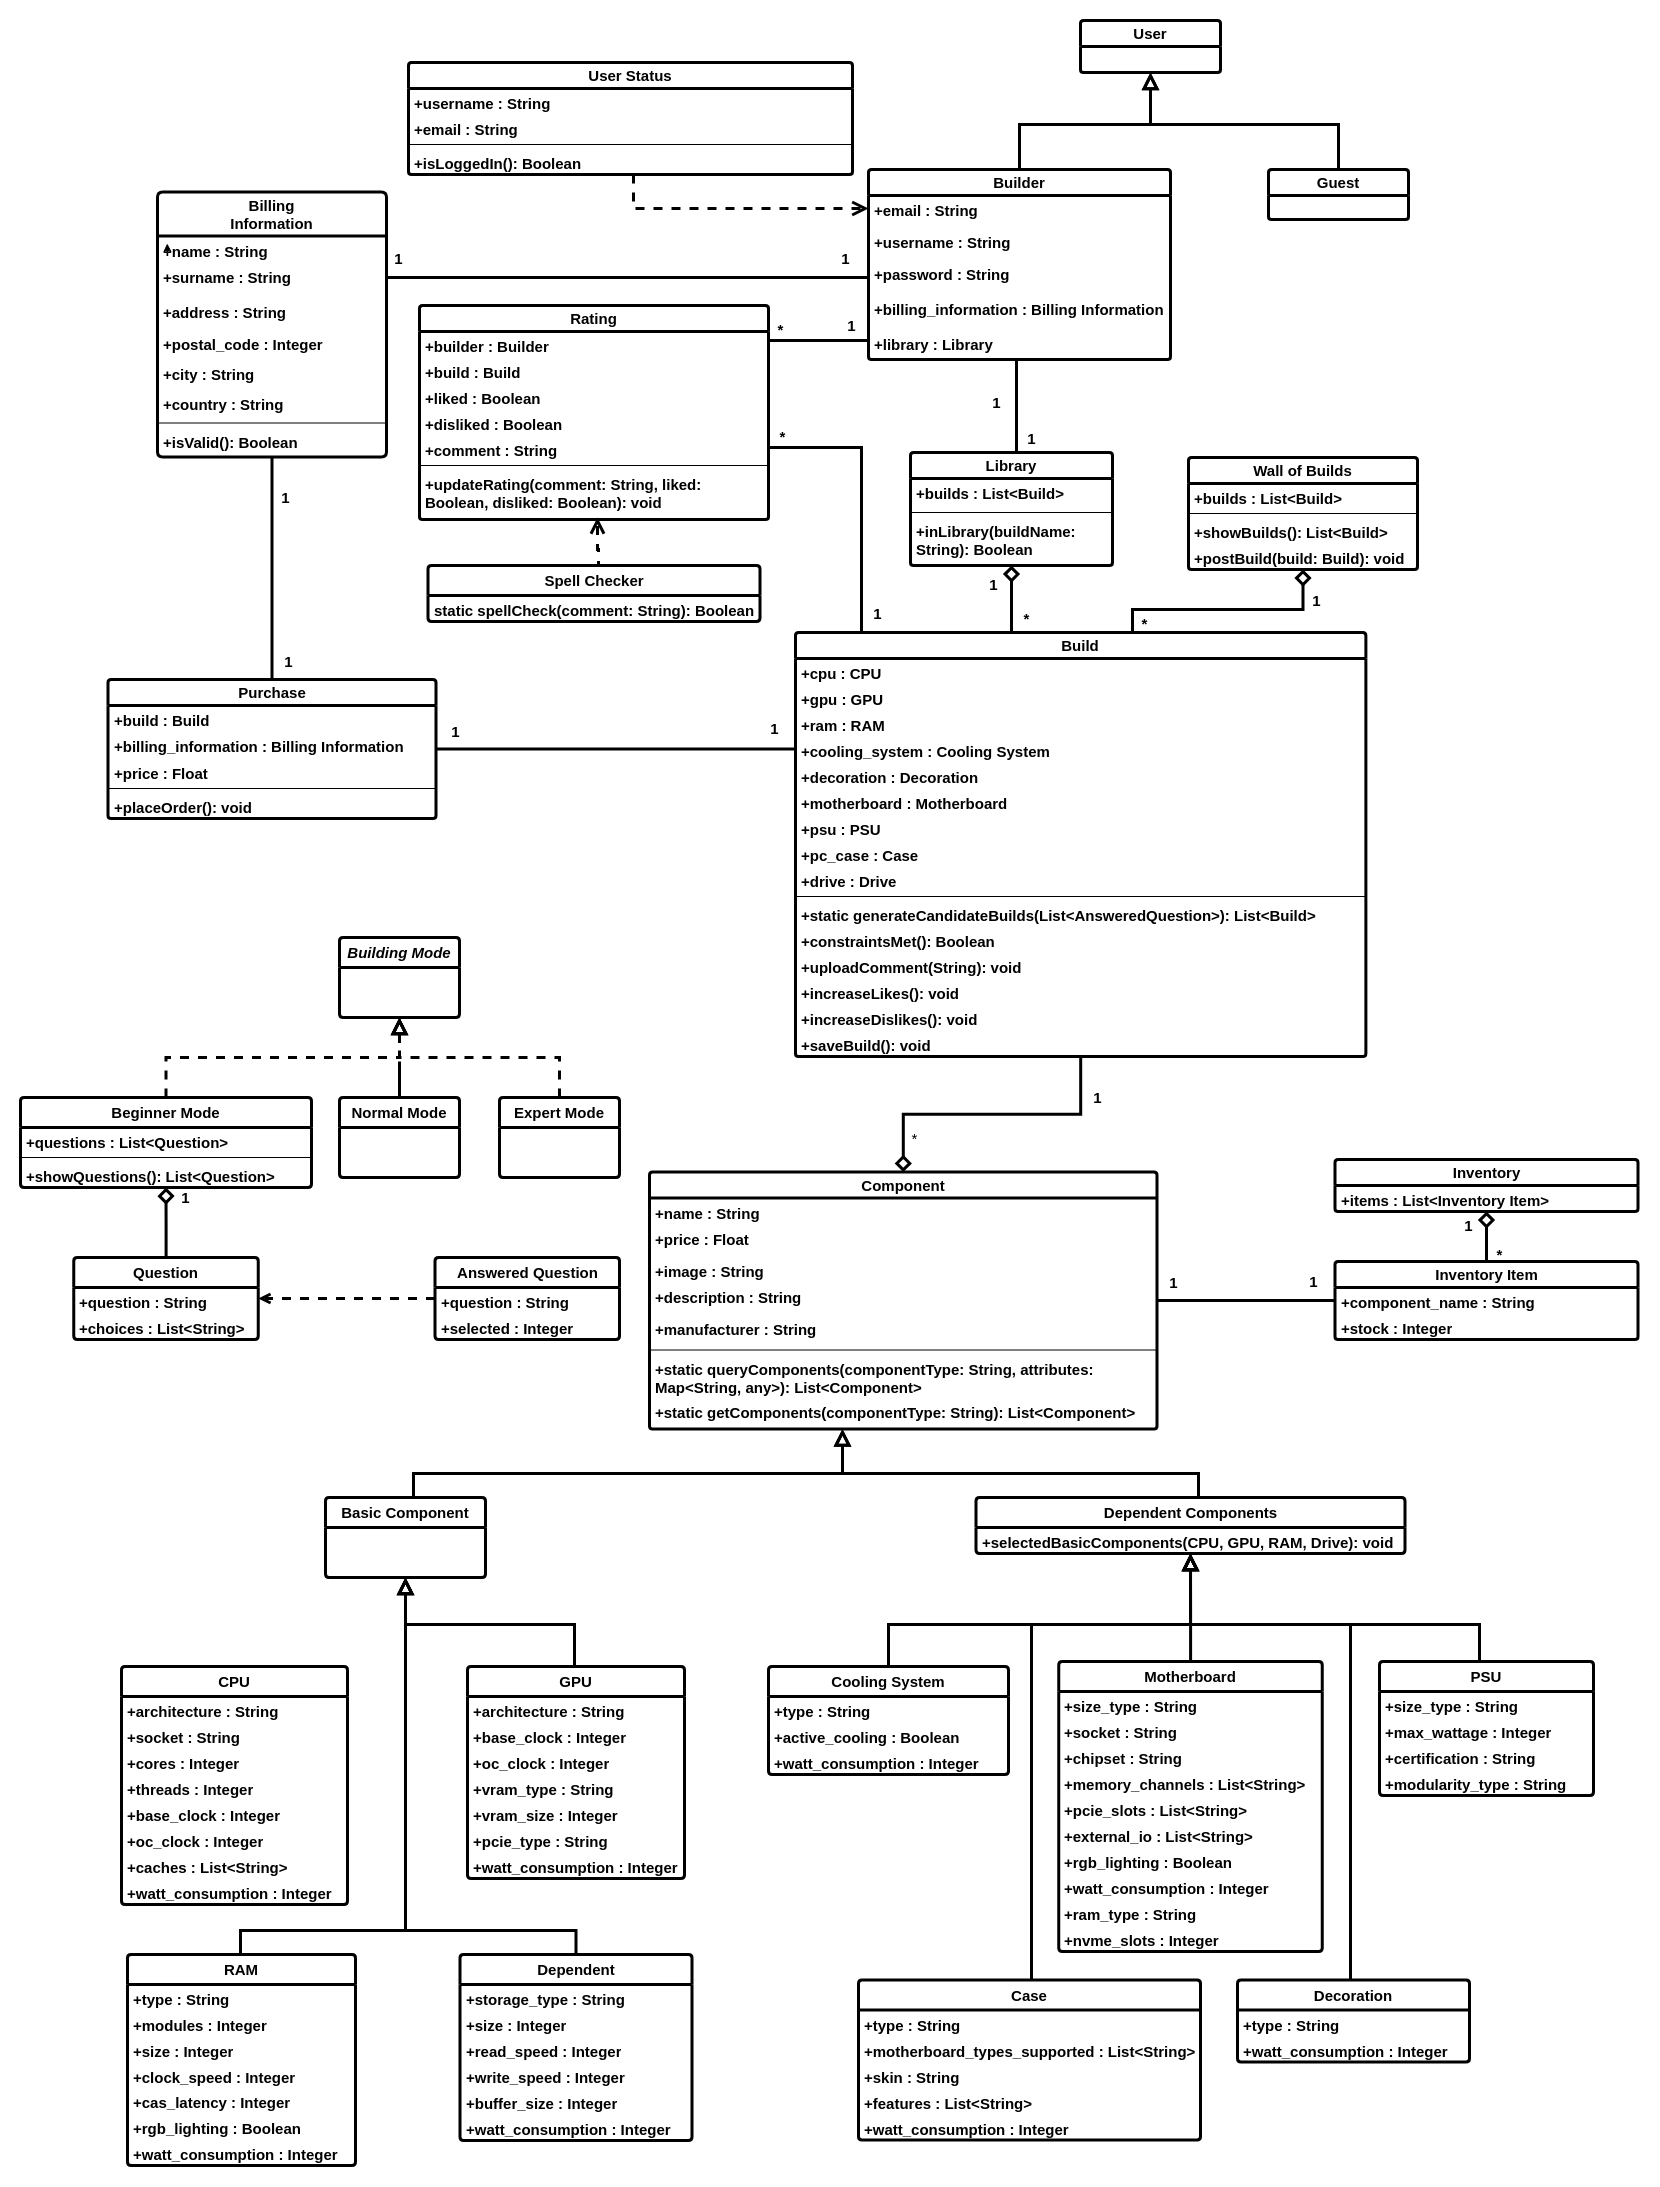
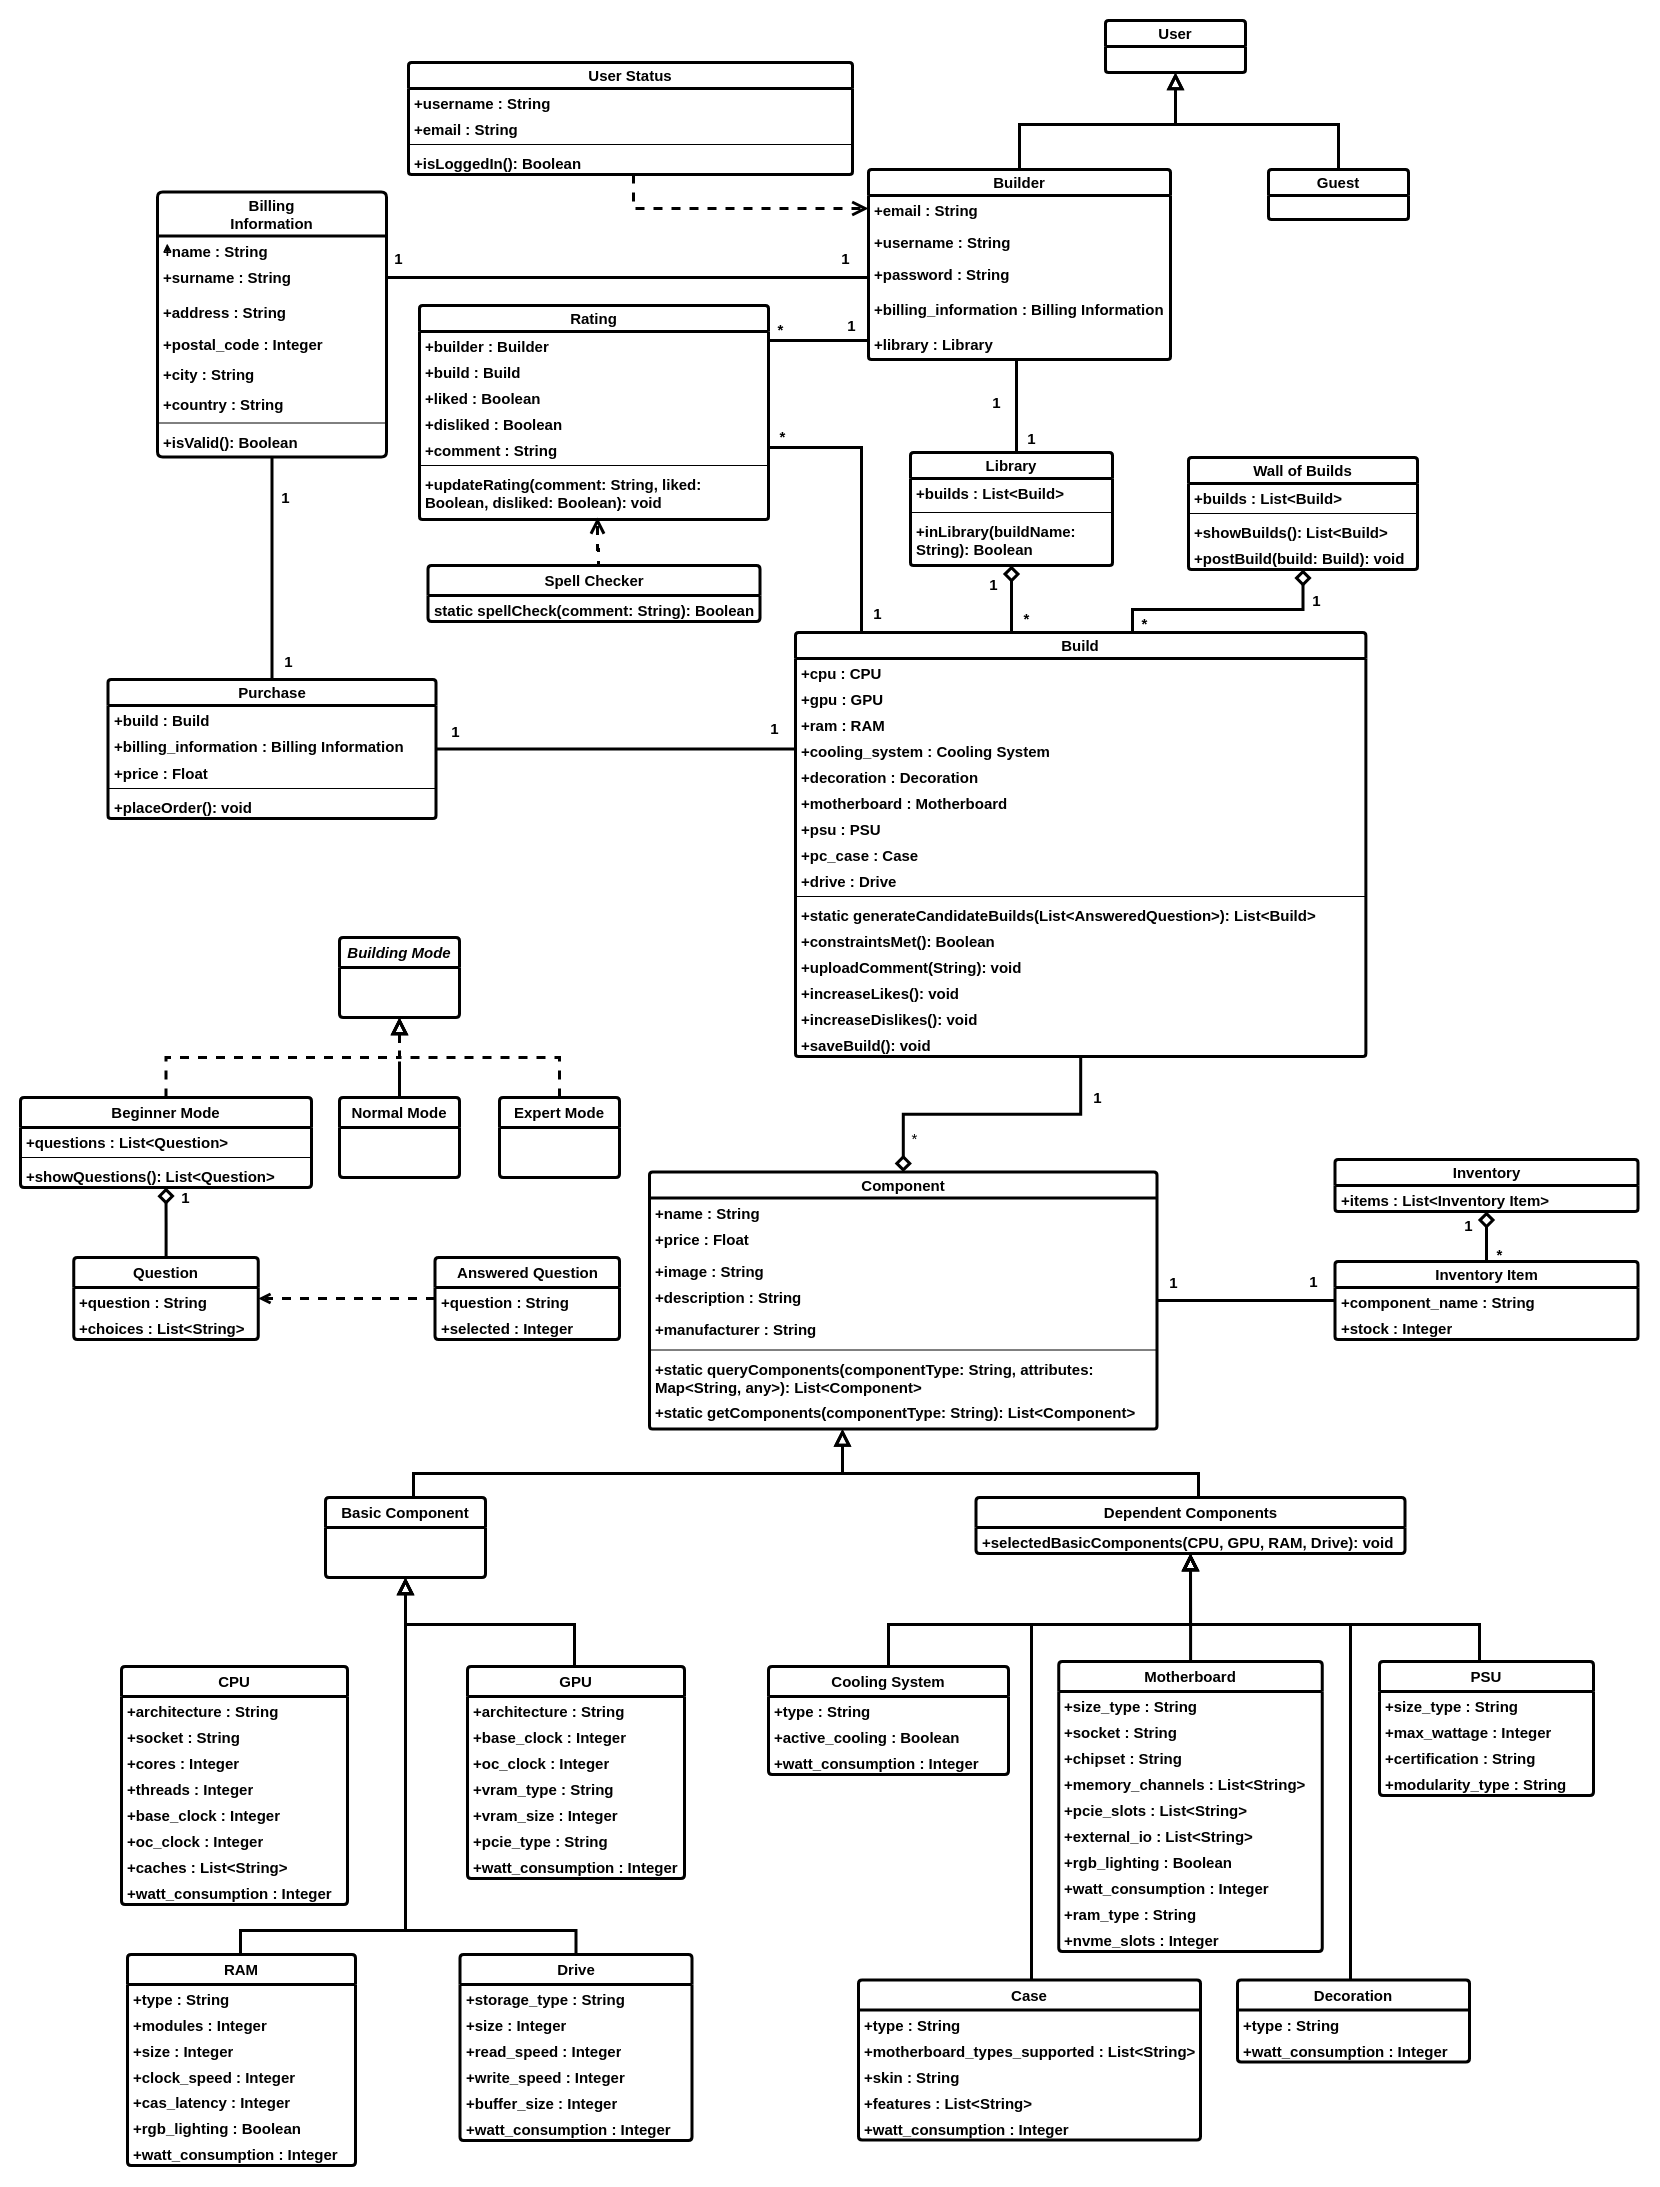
(1151, 47) -> (1176, 47)
(577, 1970) -> (577, 1970)
